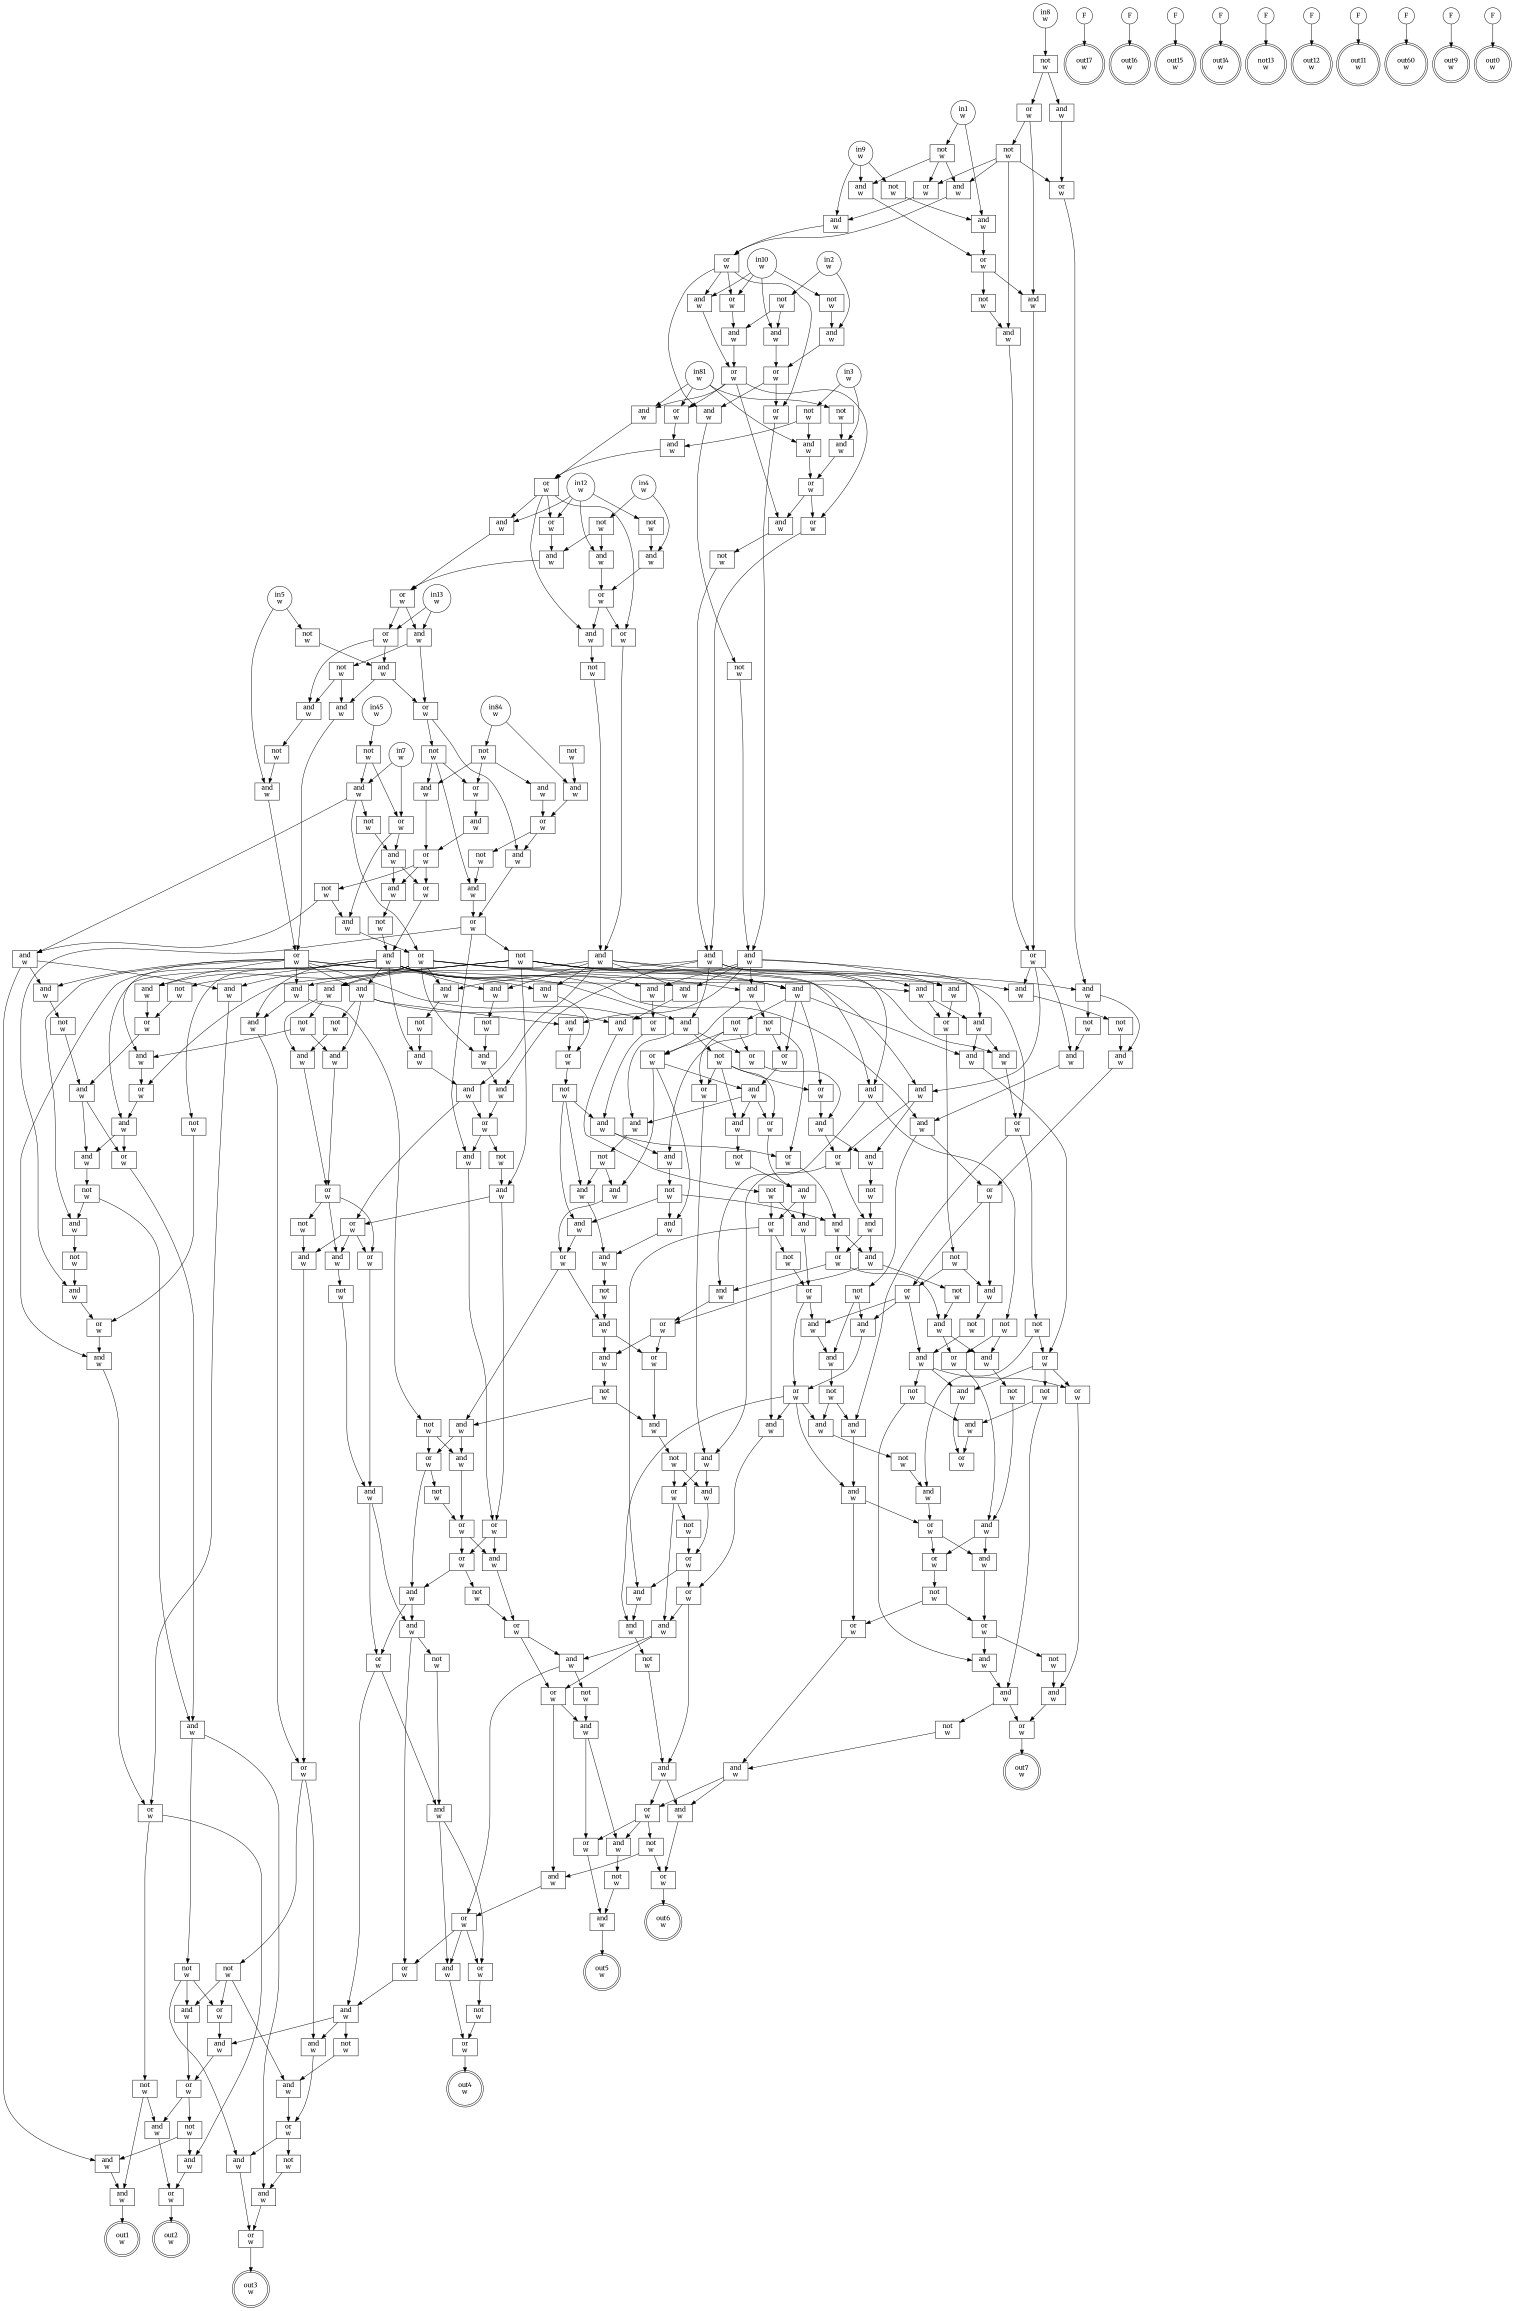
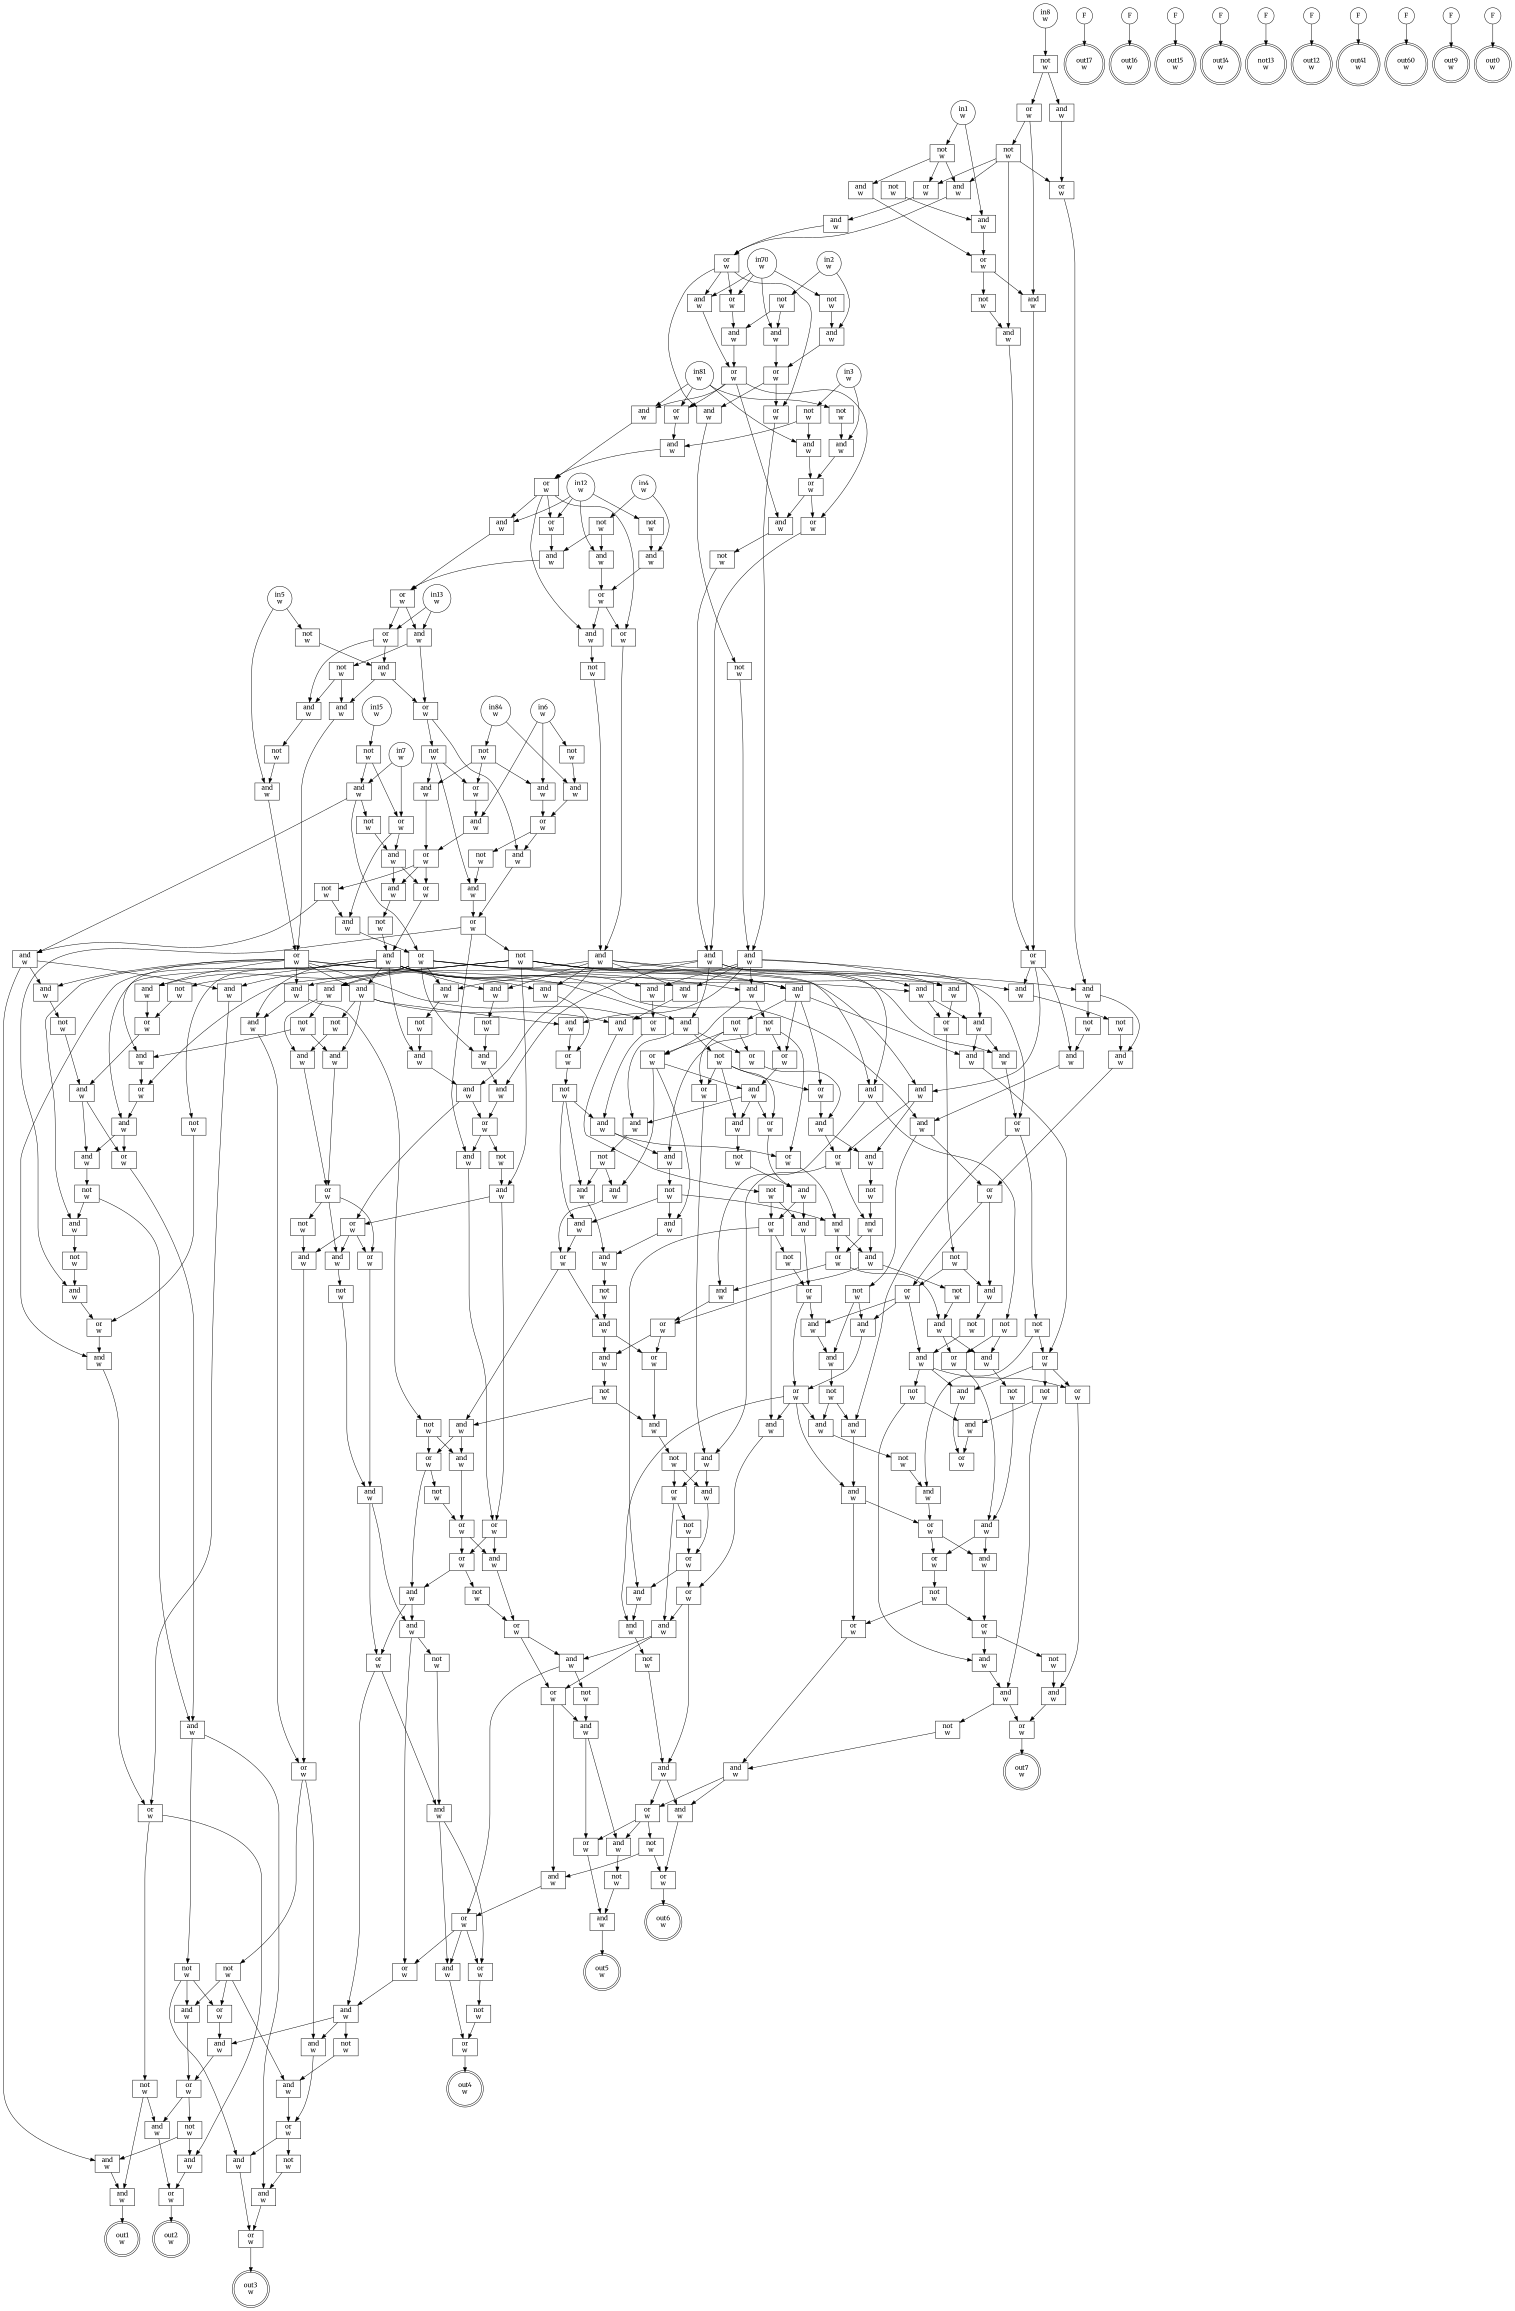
(1358, 64) -> (1358, 64)
(861, 153) -> none
(762, 263) -> (762, 263)
(377, 711) -> (377, 711)
none -> (543, 711)
